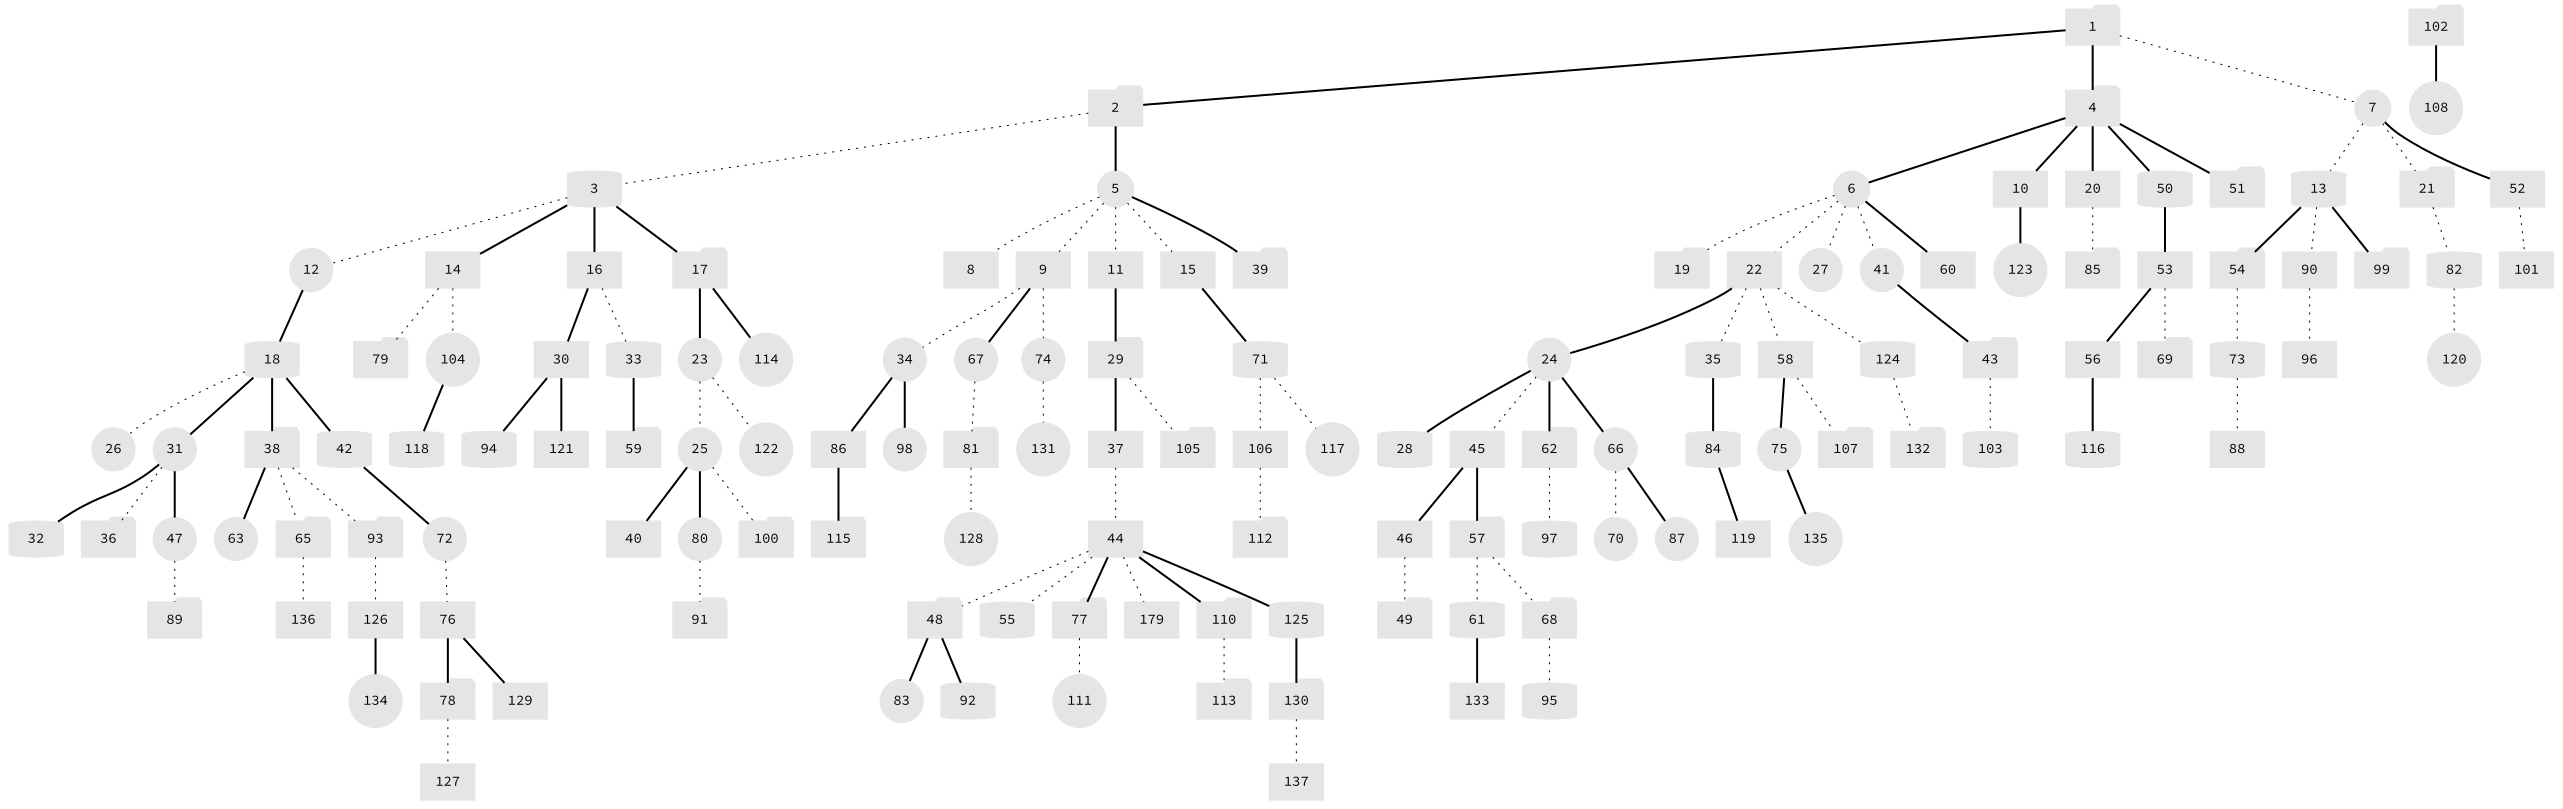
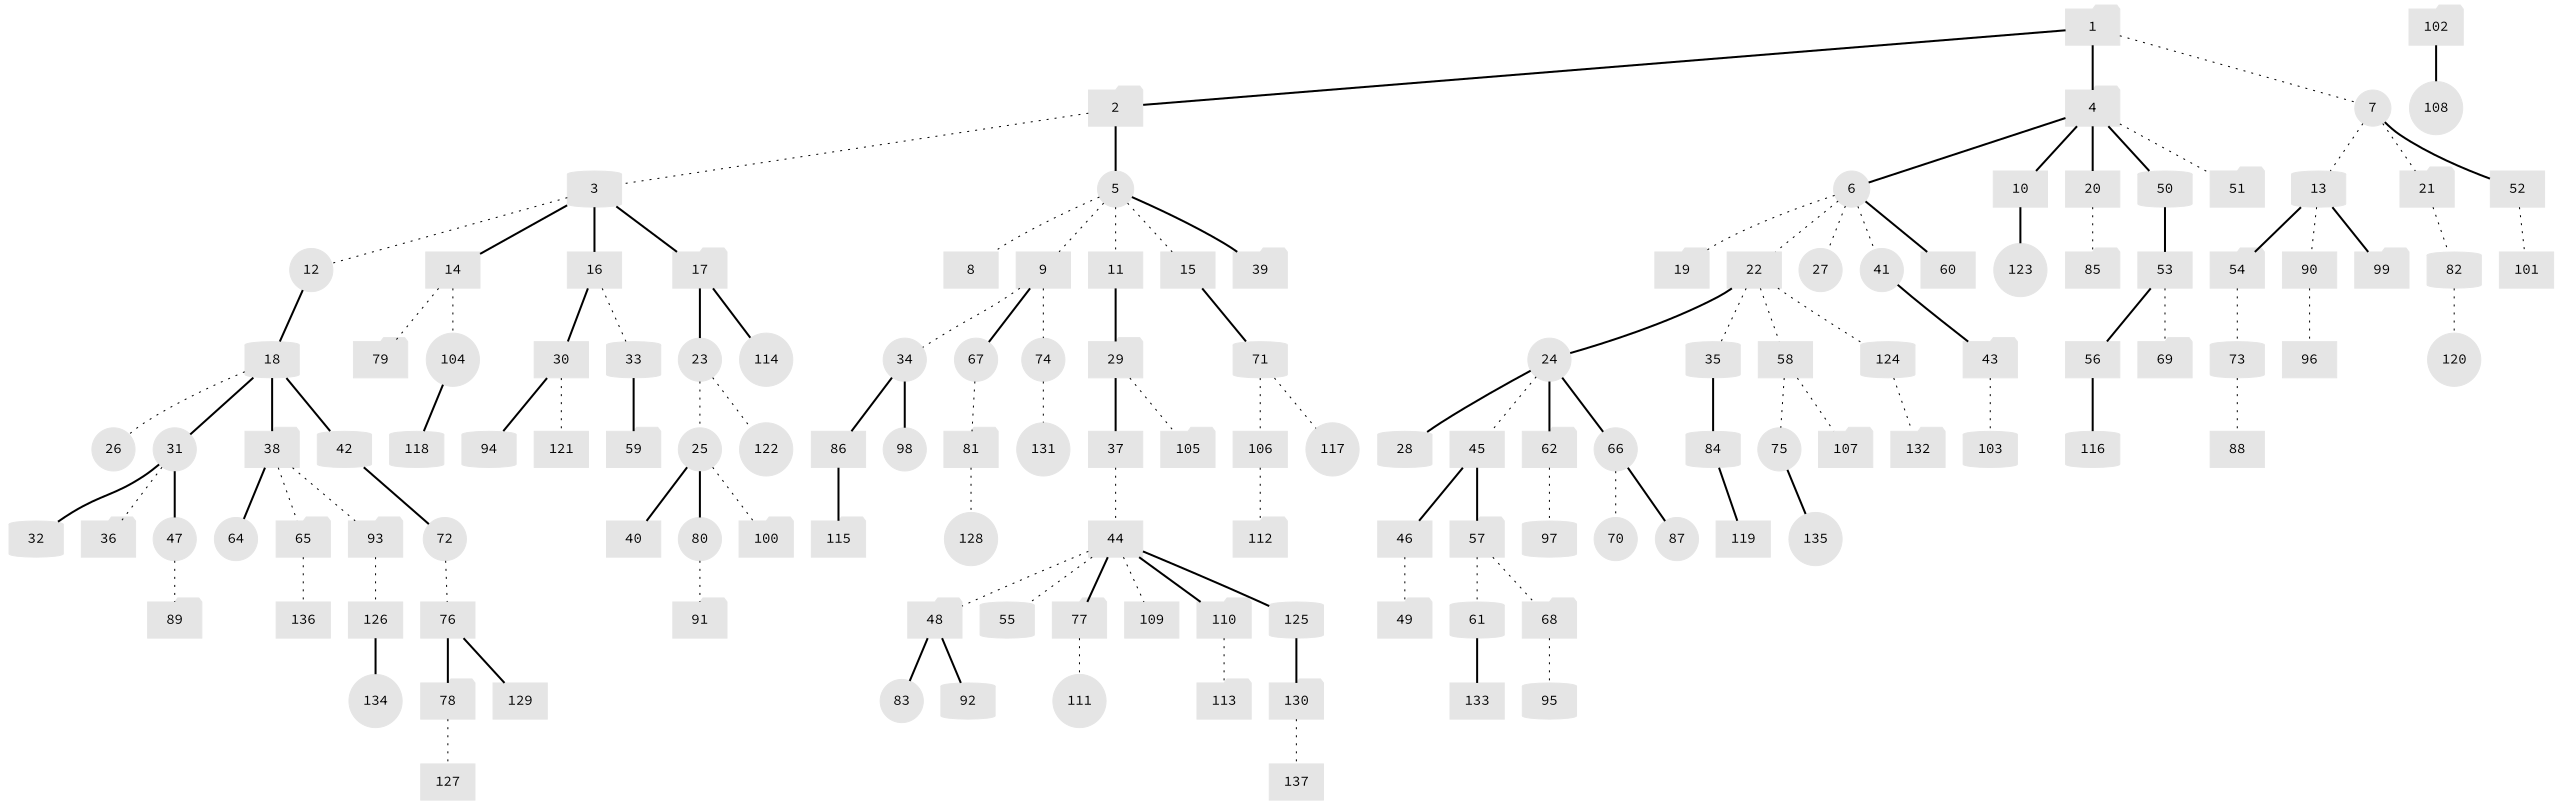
(2165, 148) -> (2165, 148)
(1783, 403) -> (1783, 403)
(561, 405) -> (561, 405)
(236, 539) -> (236, 539)
(1152, 620) -> (1152, 620)
